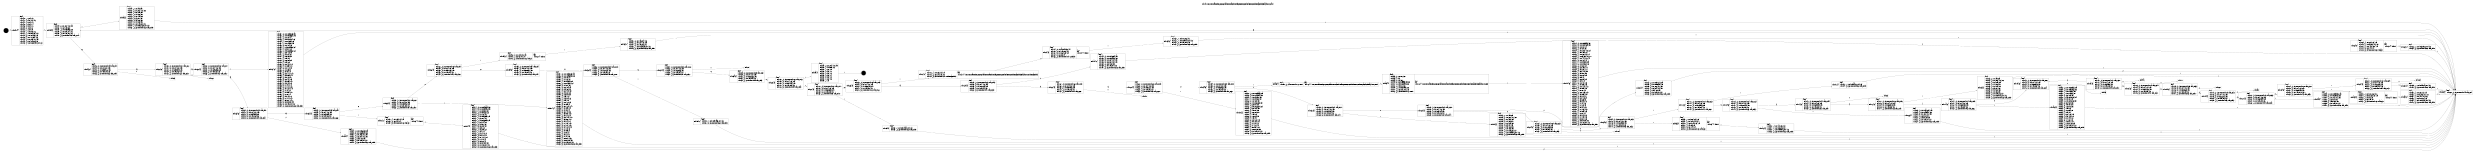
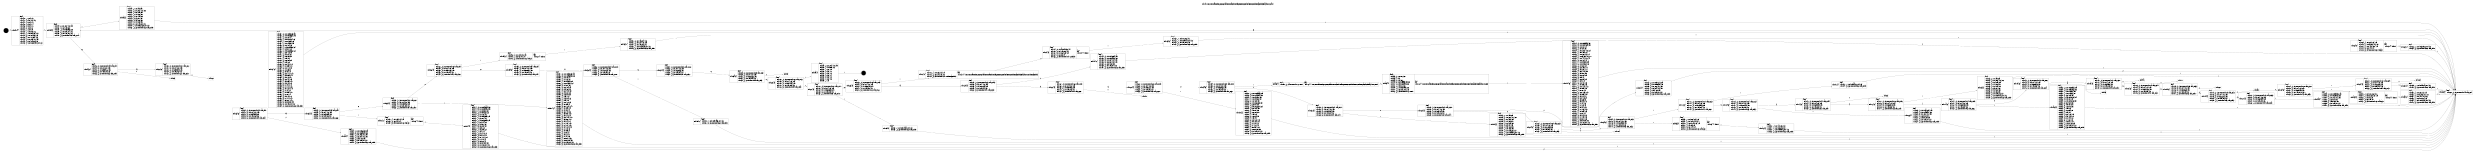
(747, 68) -> none
(211, 70) -> none
none -> (786, 74)
(2068, 81) -> (2067, 83)
(2275, 95) -> (2268, 90)
